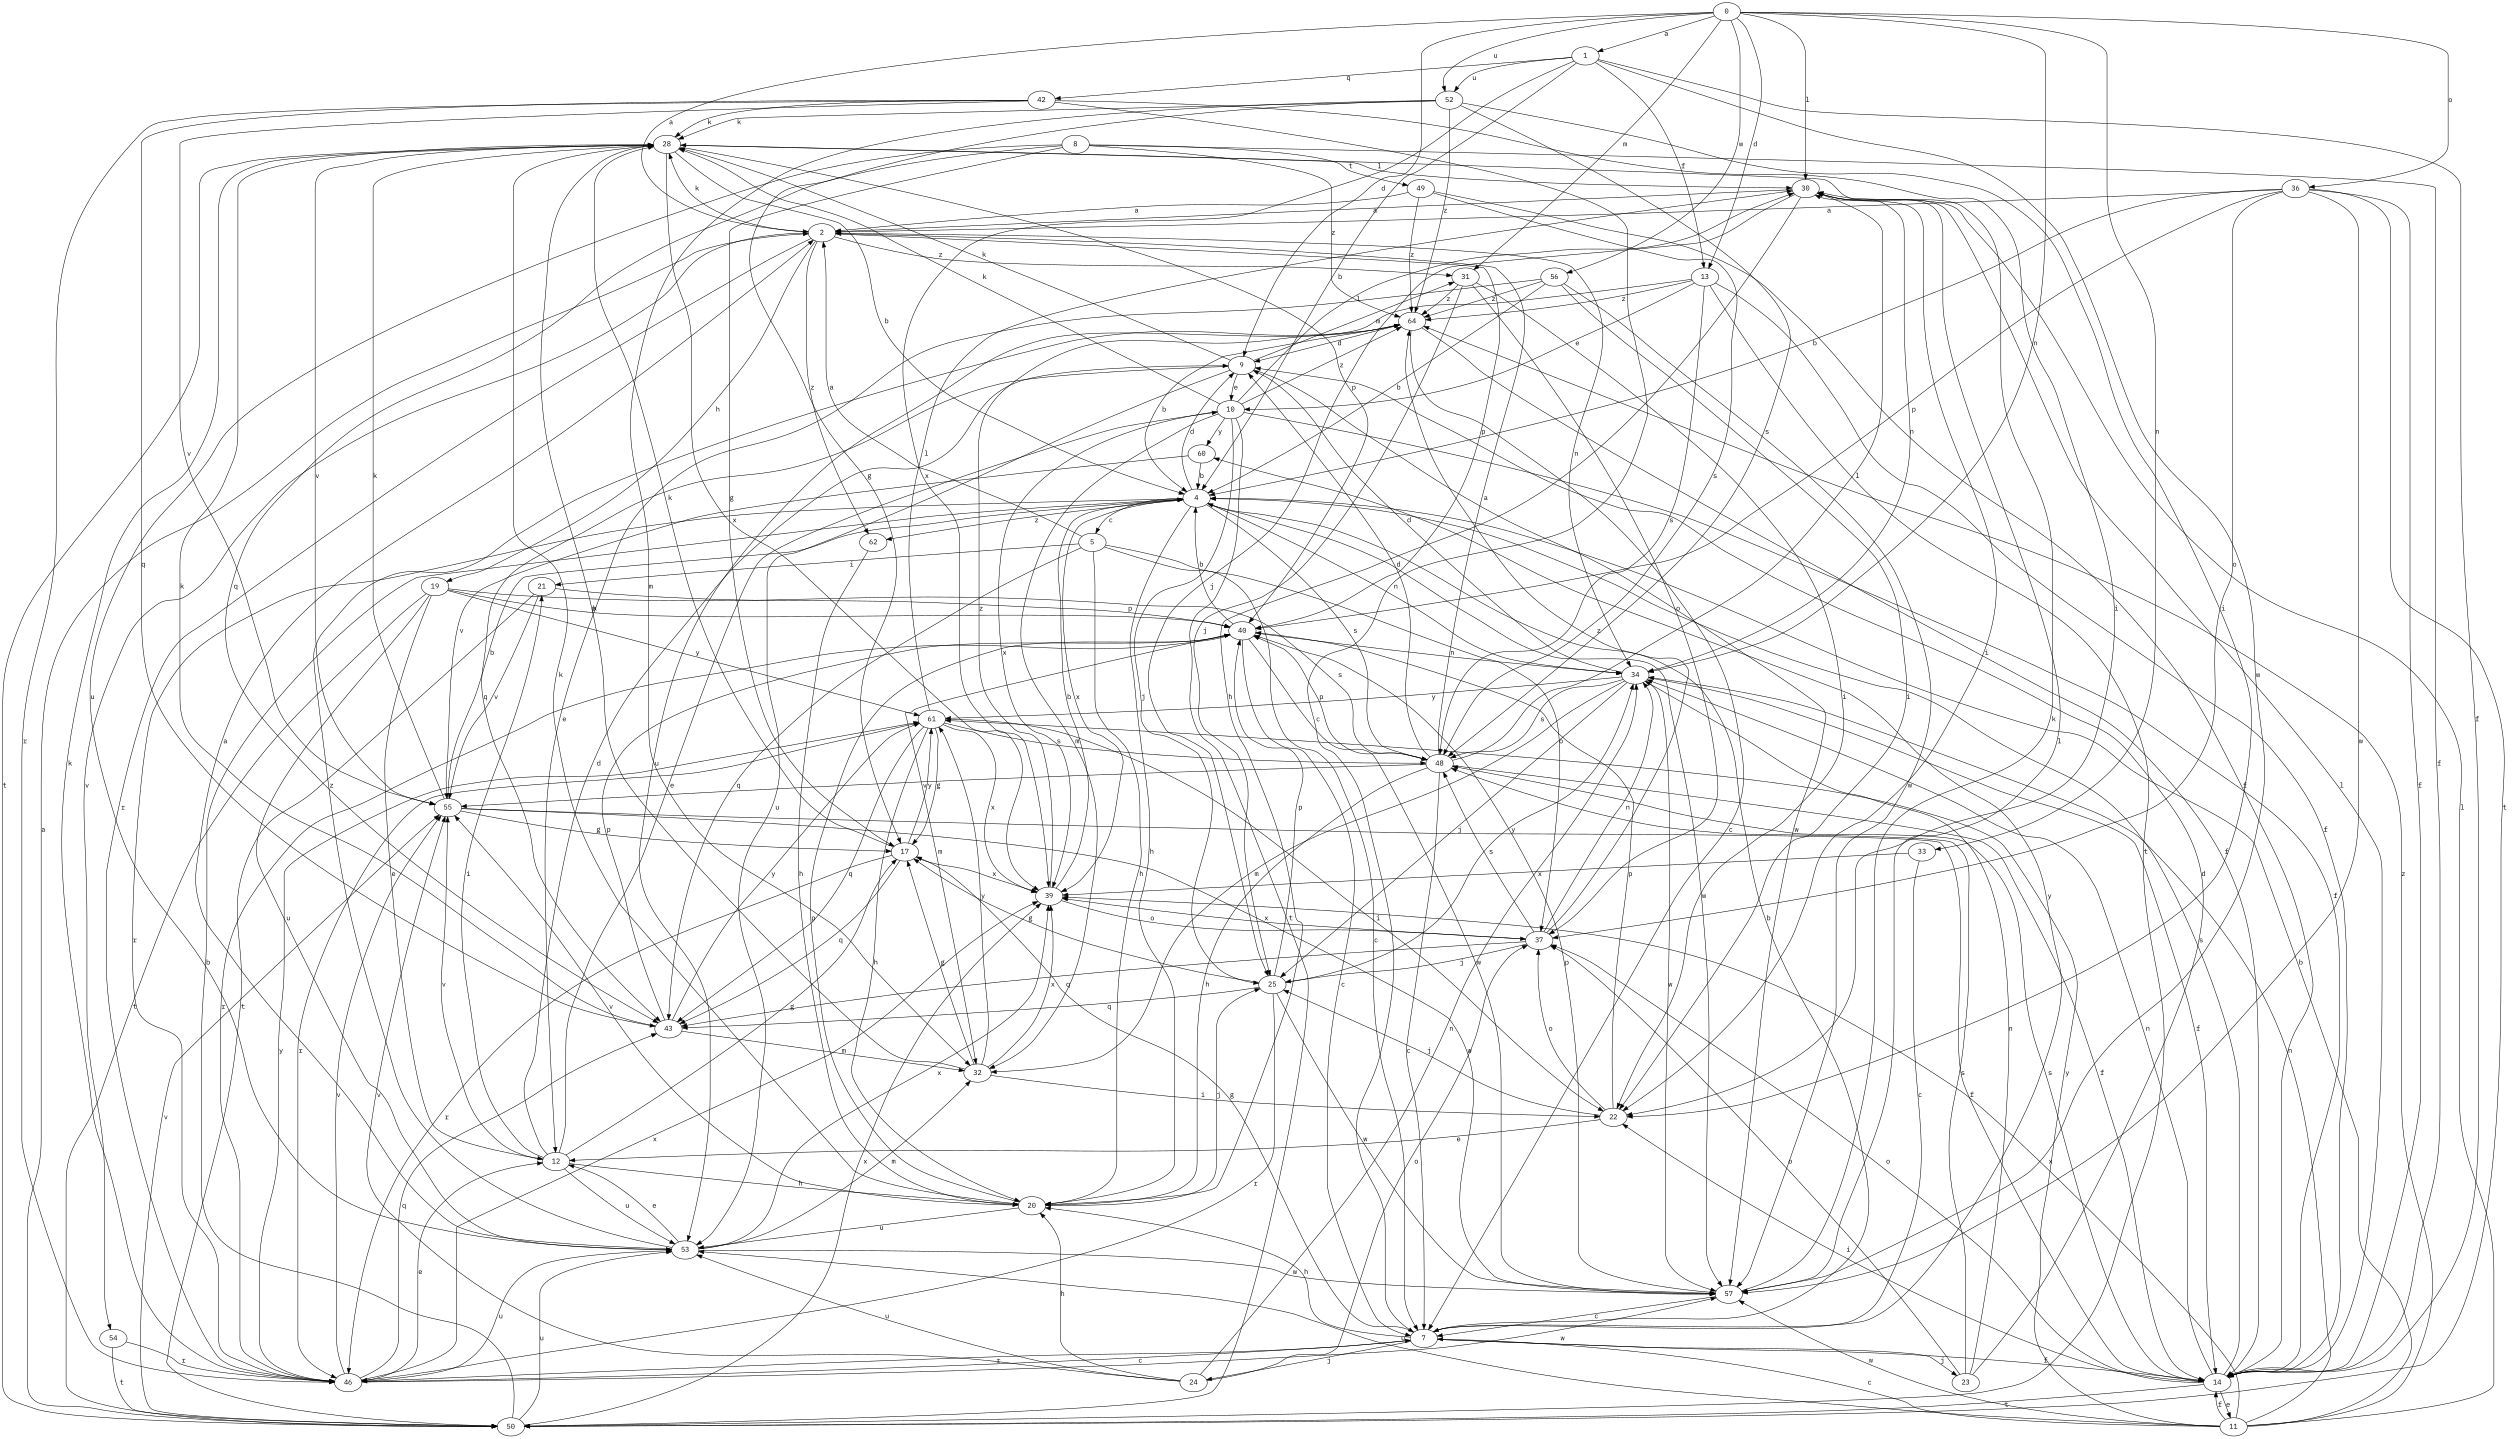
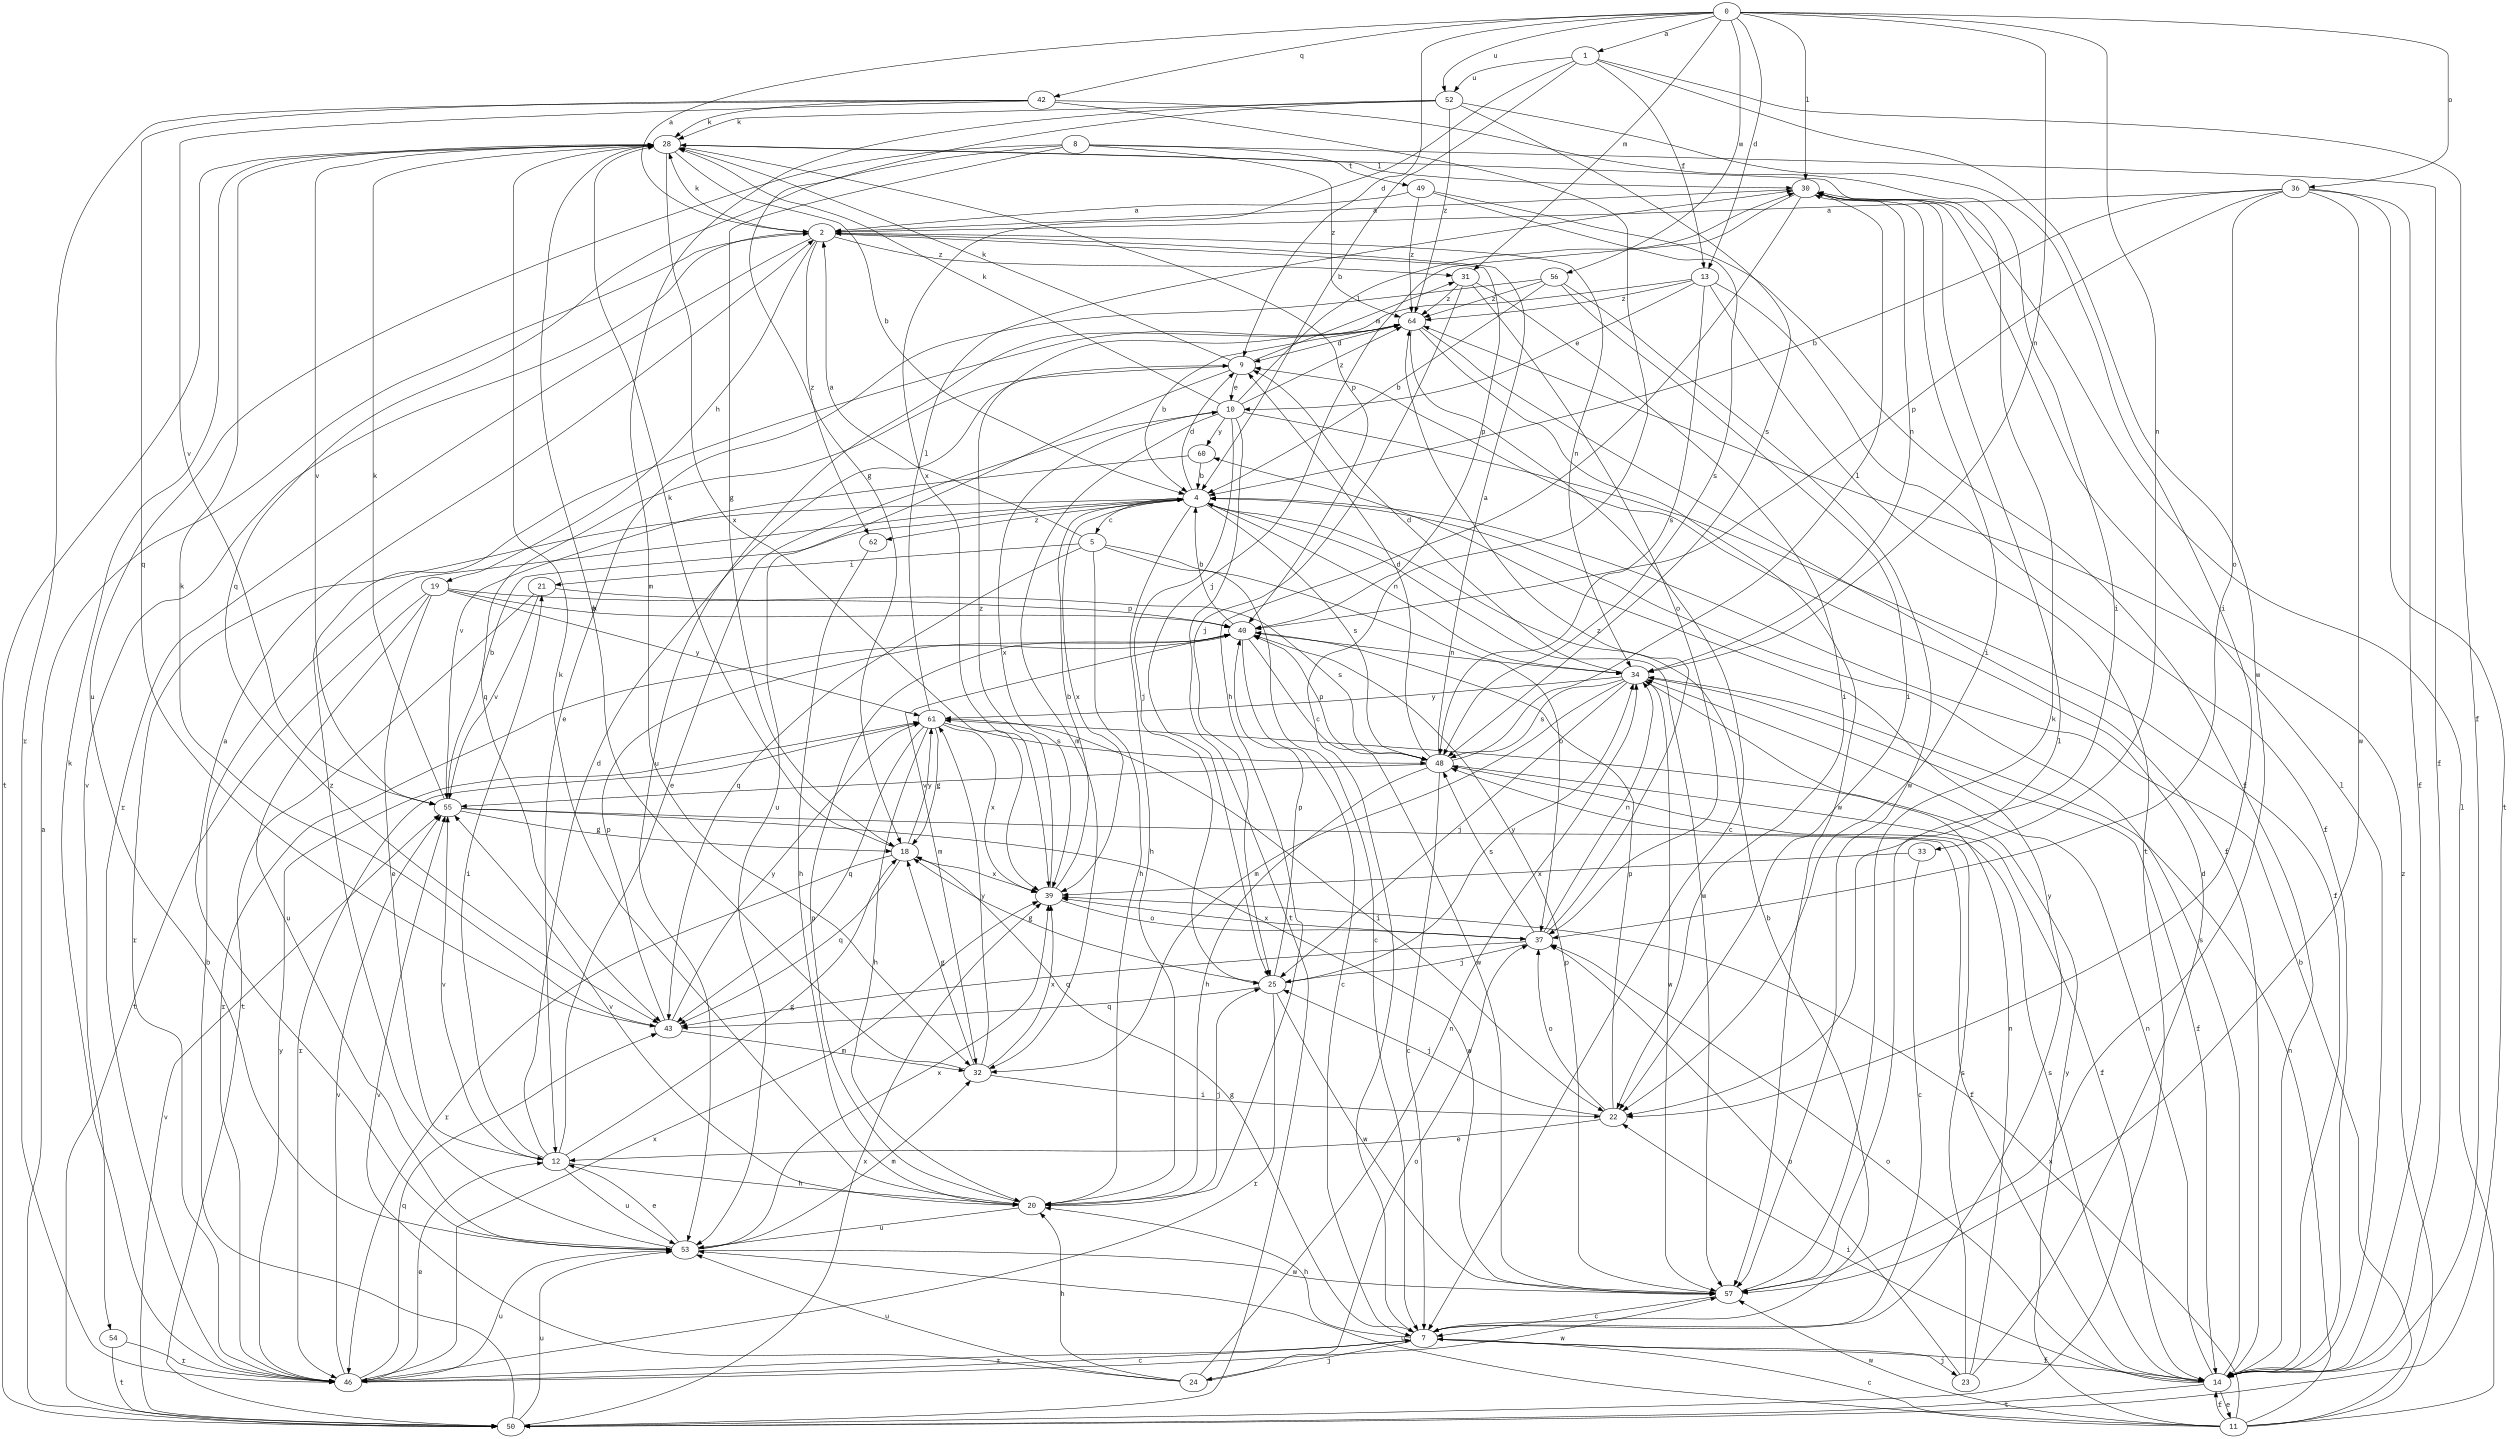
(1316, 78) -> (1384, 34)
(1790, 684) -> (1856, 703)
(905, 852) -> (905, 852)
